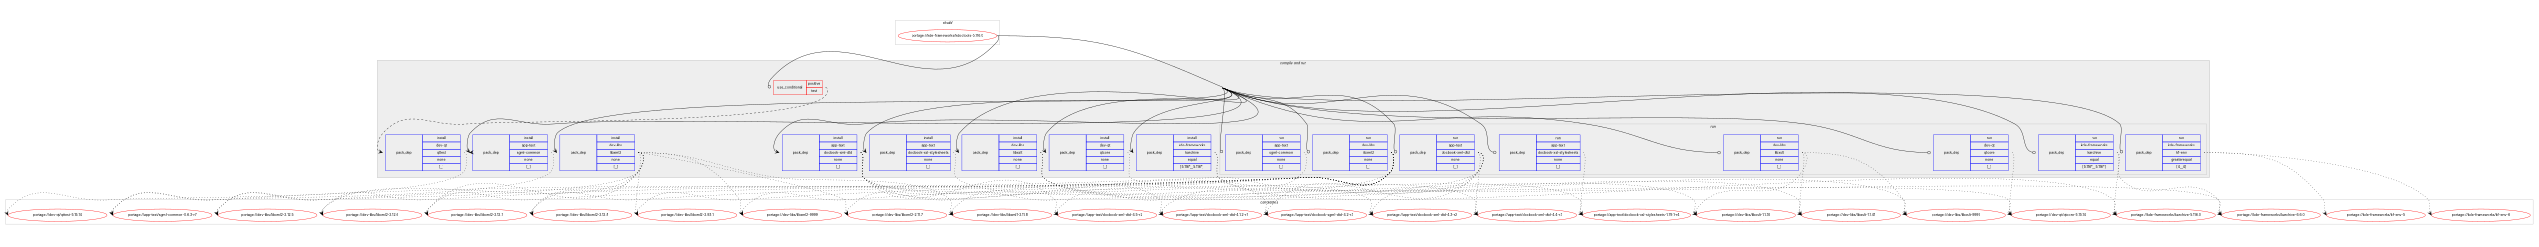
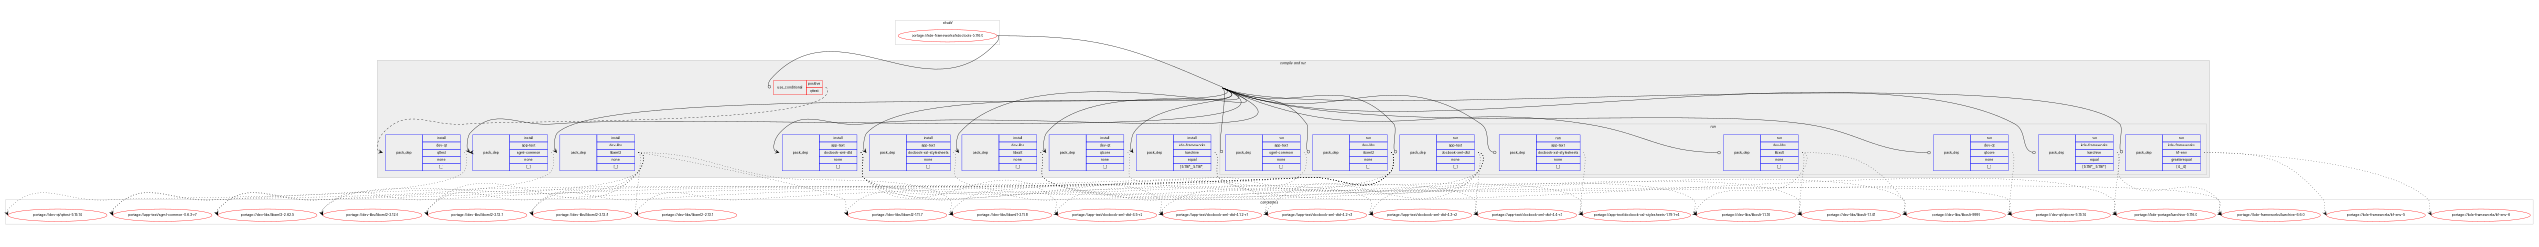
(814, 91) -> (814, 91)
(268, 215) -> (268, 215)
(687, 215) -> (687, 215)
(792, 215) -> none
(897, 215) -> (897, 215)
(1317, 215) -> (1317, 215)
(2166, 215) -> (2166, 215)
